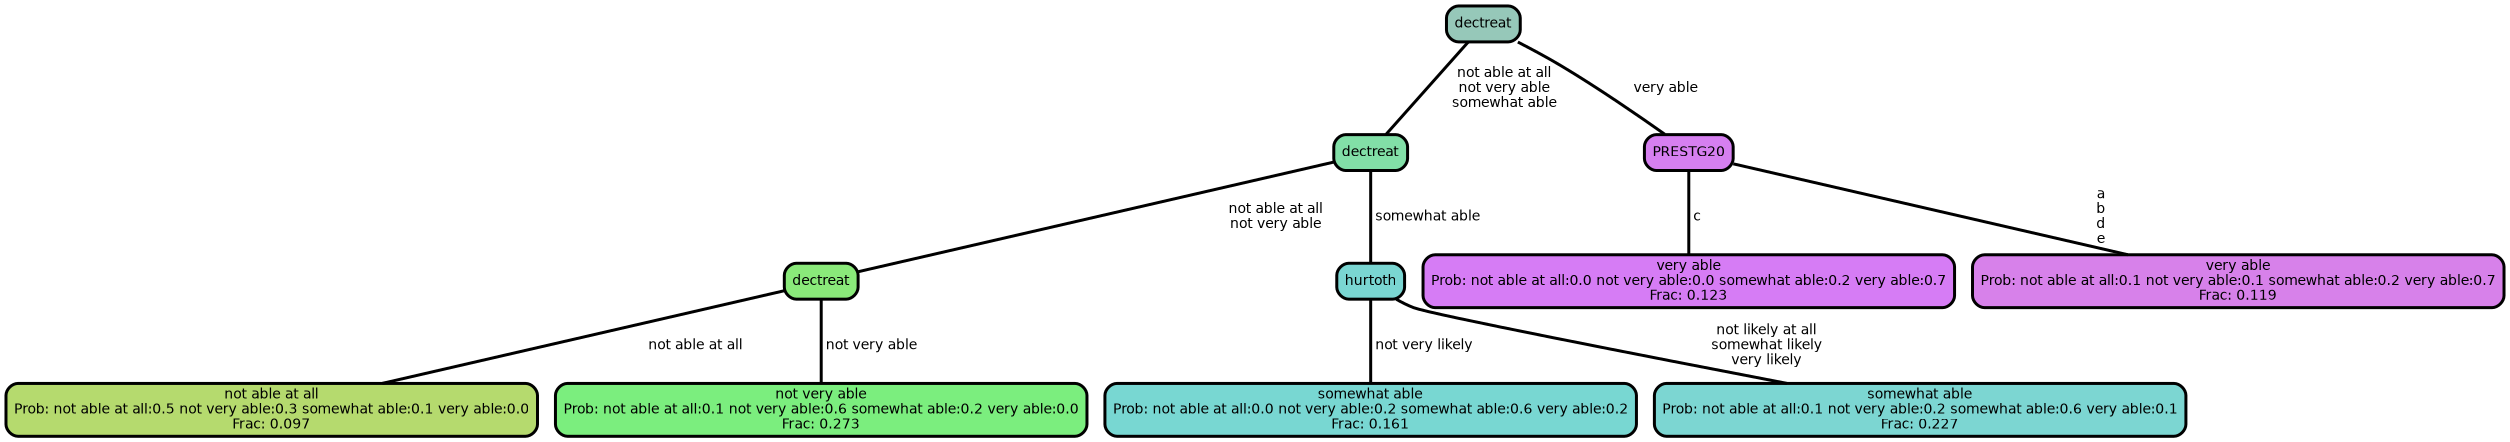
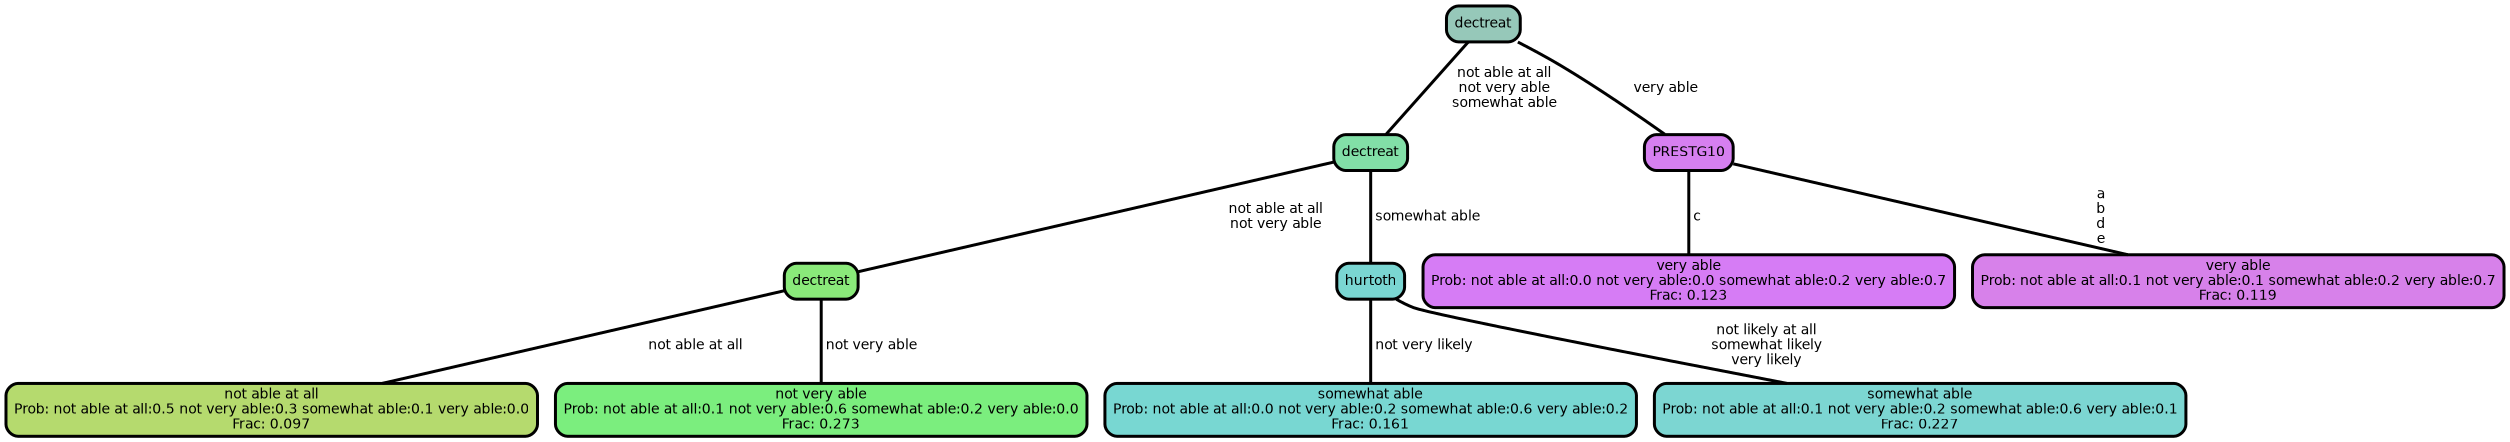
(1689, 153) -> (1689, 153)
